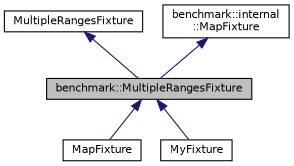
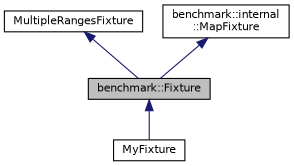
(149, 89) -> (149, 89)
(102, 150) -> none
